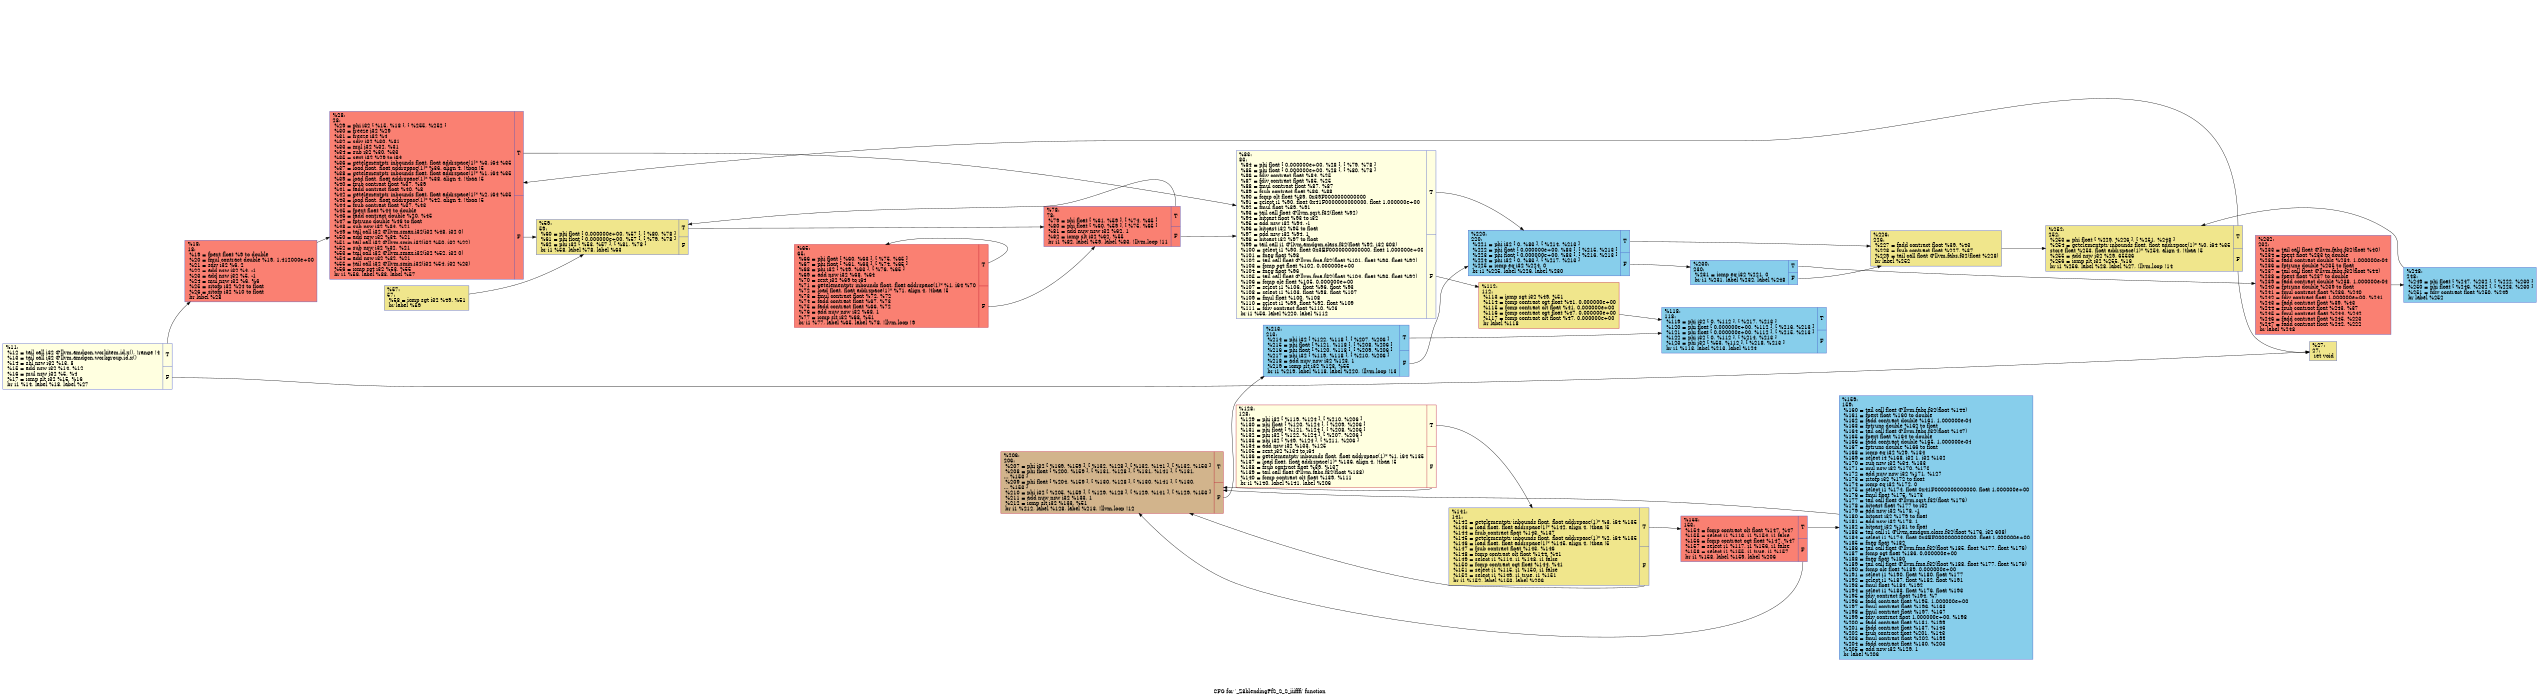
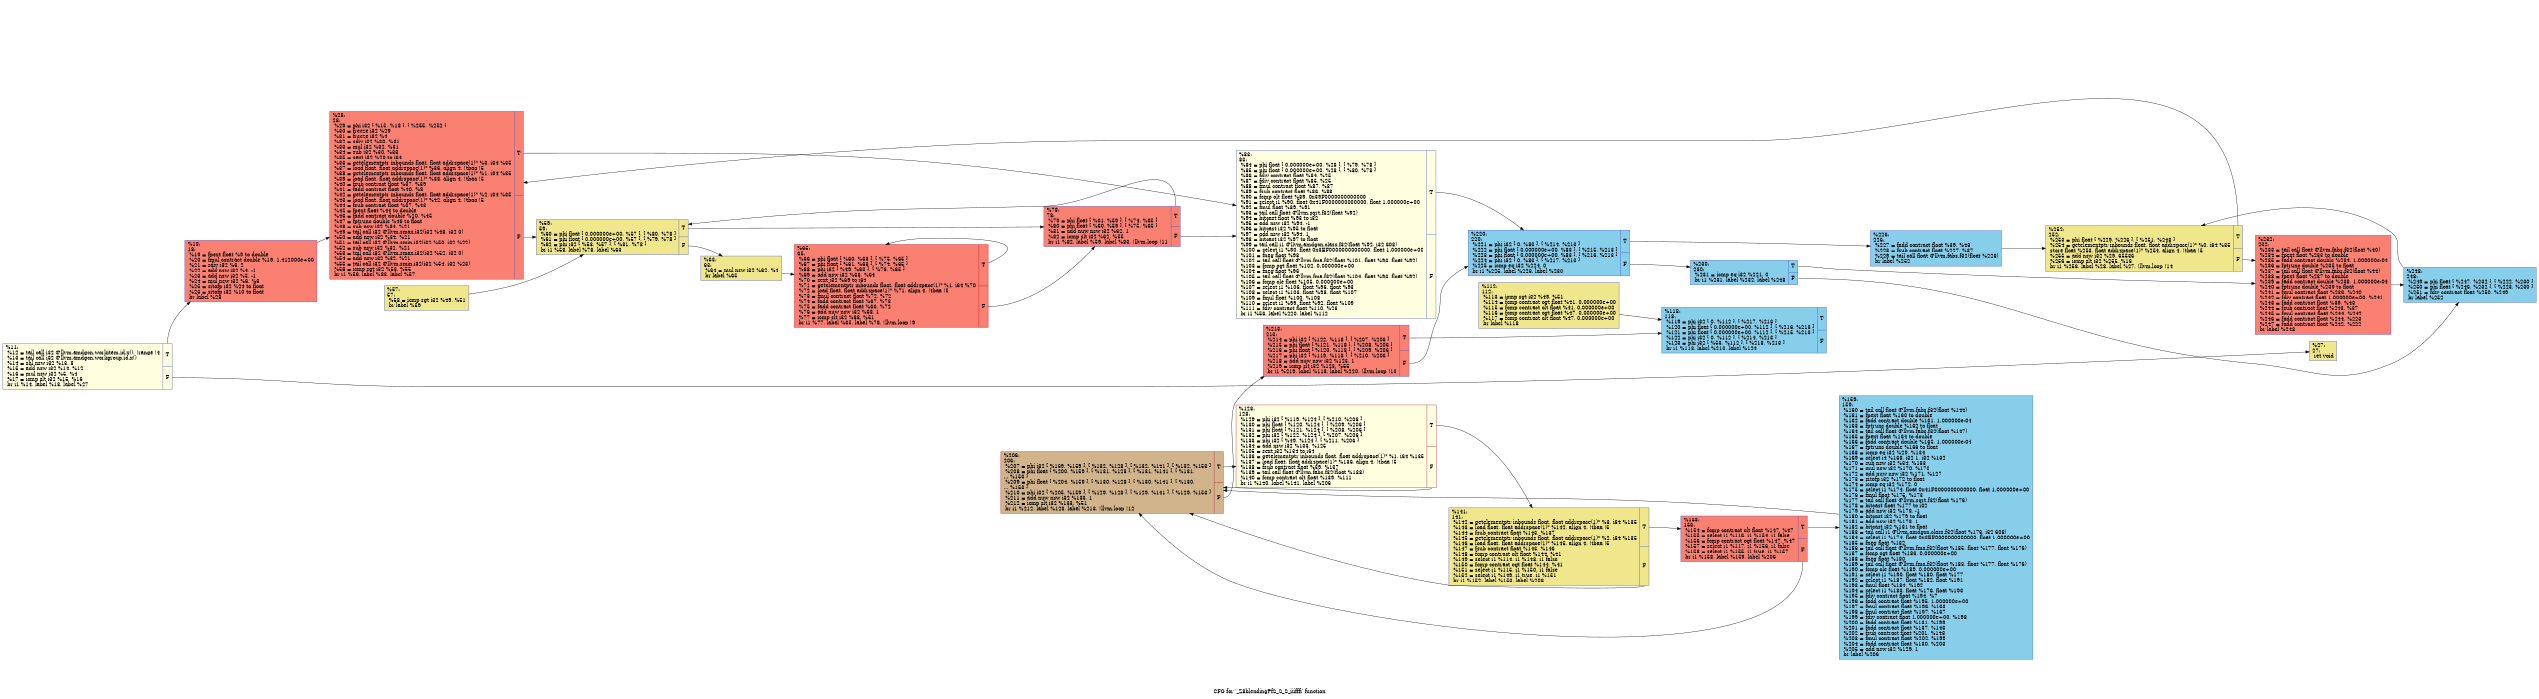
(1936, 248) -> (1936, 248)
none -> (741, 268)
(1838, 275) -> (2137, 345)
(1456, 281) -> none
(1549, 305) -> (1549, 305)
(2310, 319) -> (2310, 319)
(2251, 331) -> (2247, 260)
(1336, 351) -> (1336, 351)
none -> (1228, 467)
